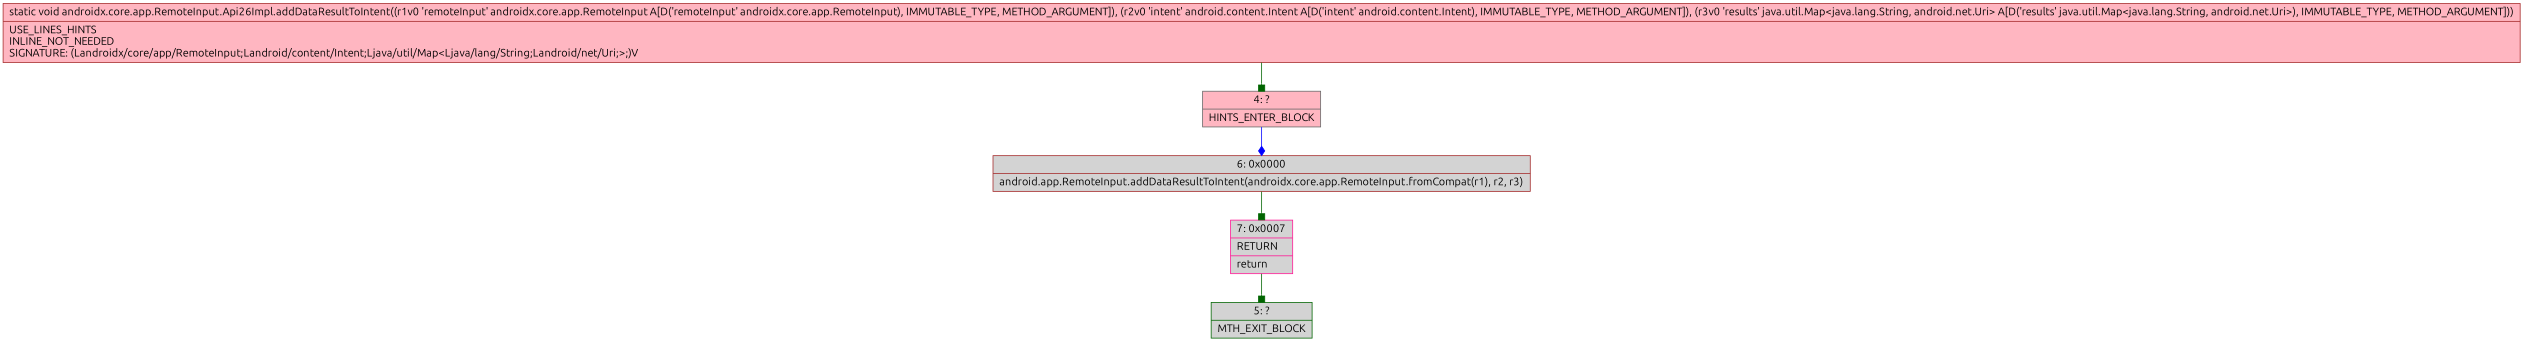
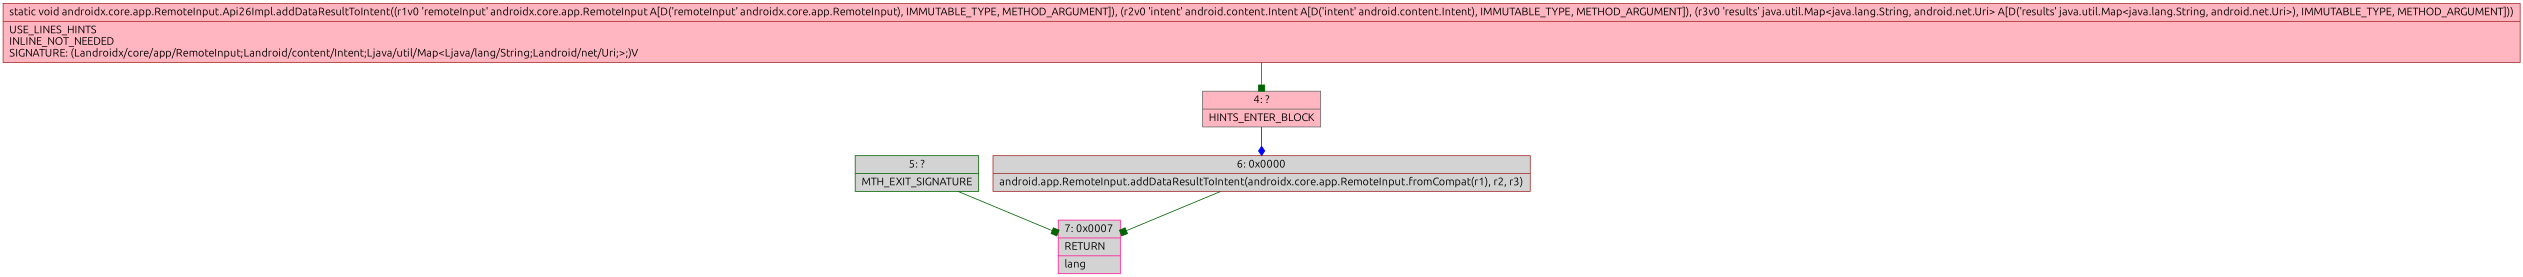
(1252, 264) -> (1075, 264)
(1262, 284) -> (1004, 211)
(1262, 329) -> (917, 182)
